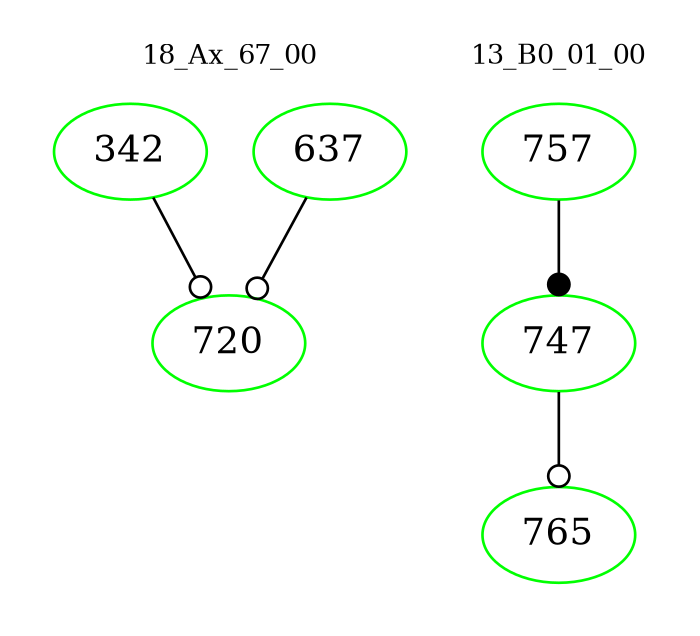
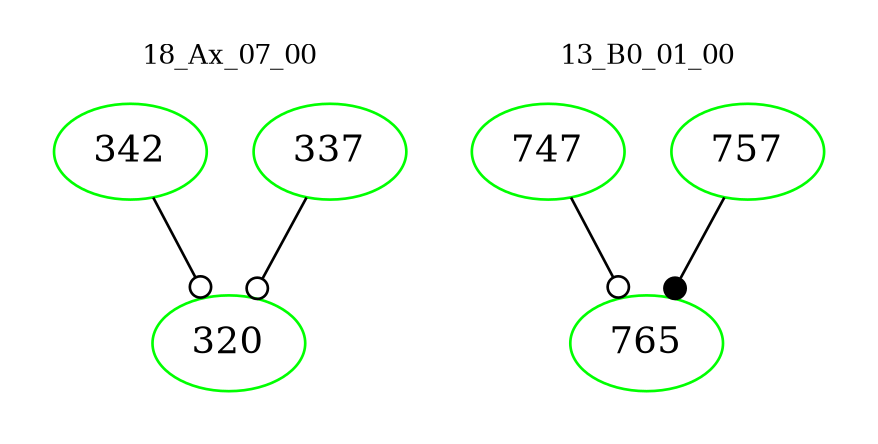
(230, 57) -> (230, 57)
(330, 152) -> (330, 152)
(559, 237) -> (702, 238)
(229, 343) -> (229, 343)
